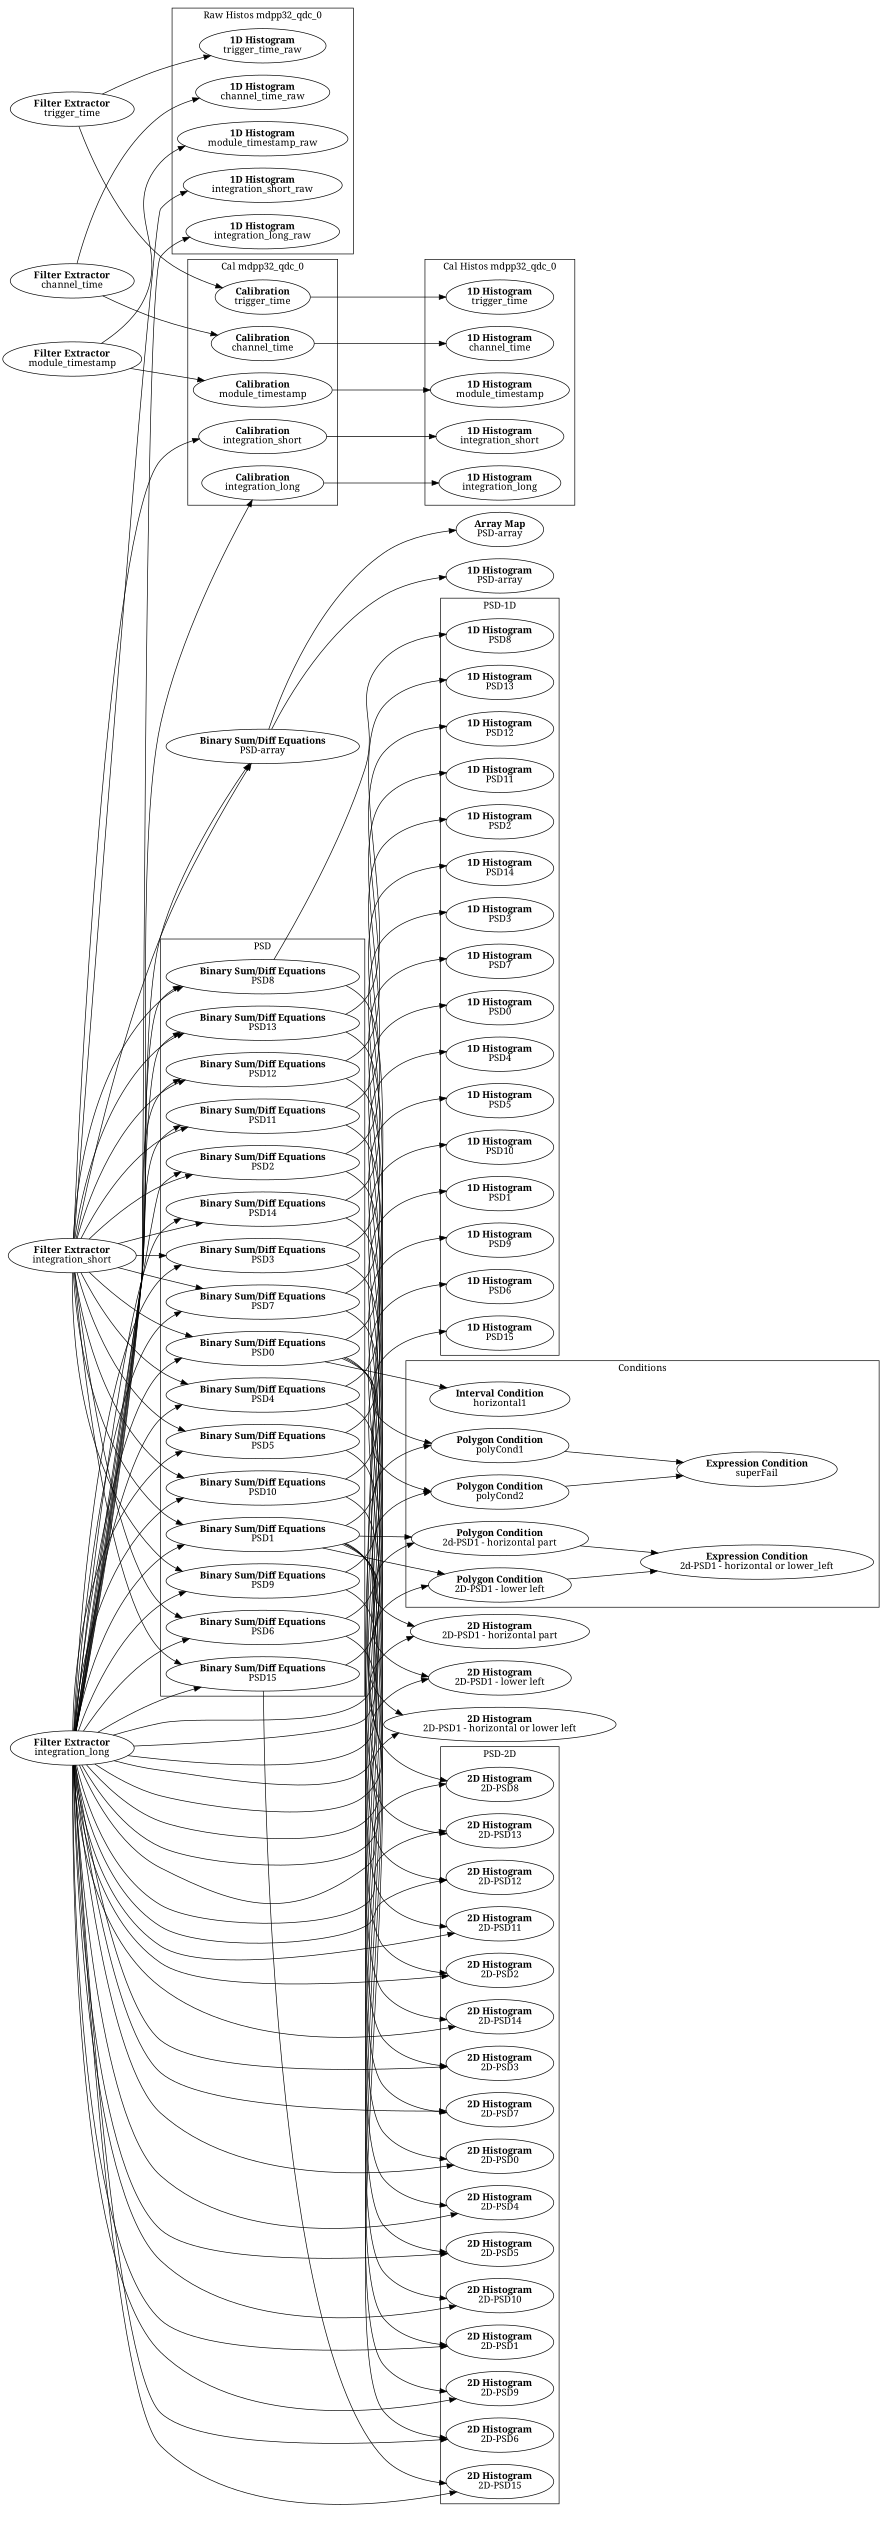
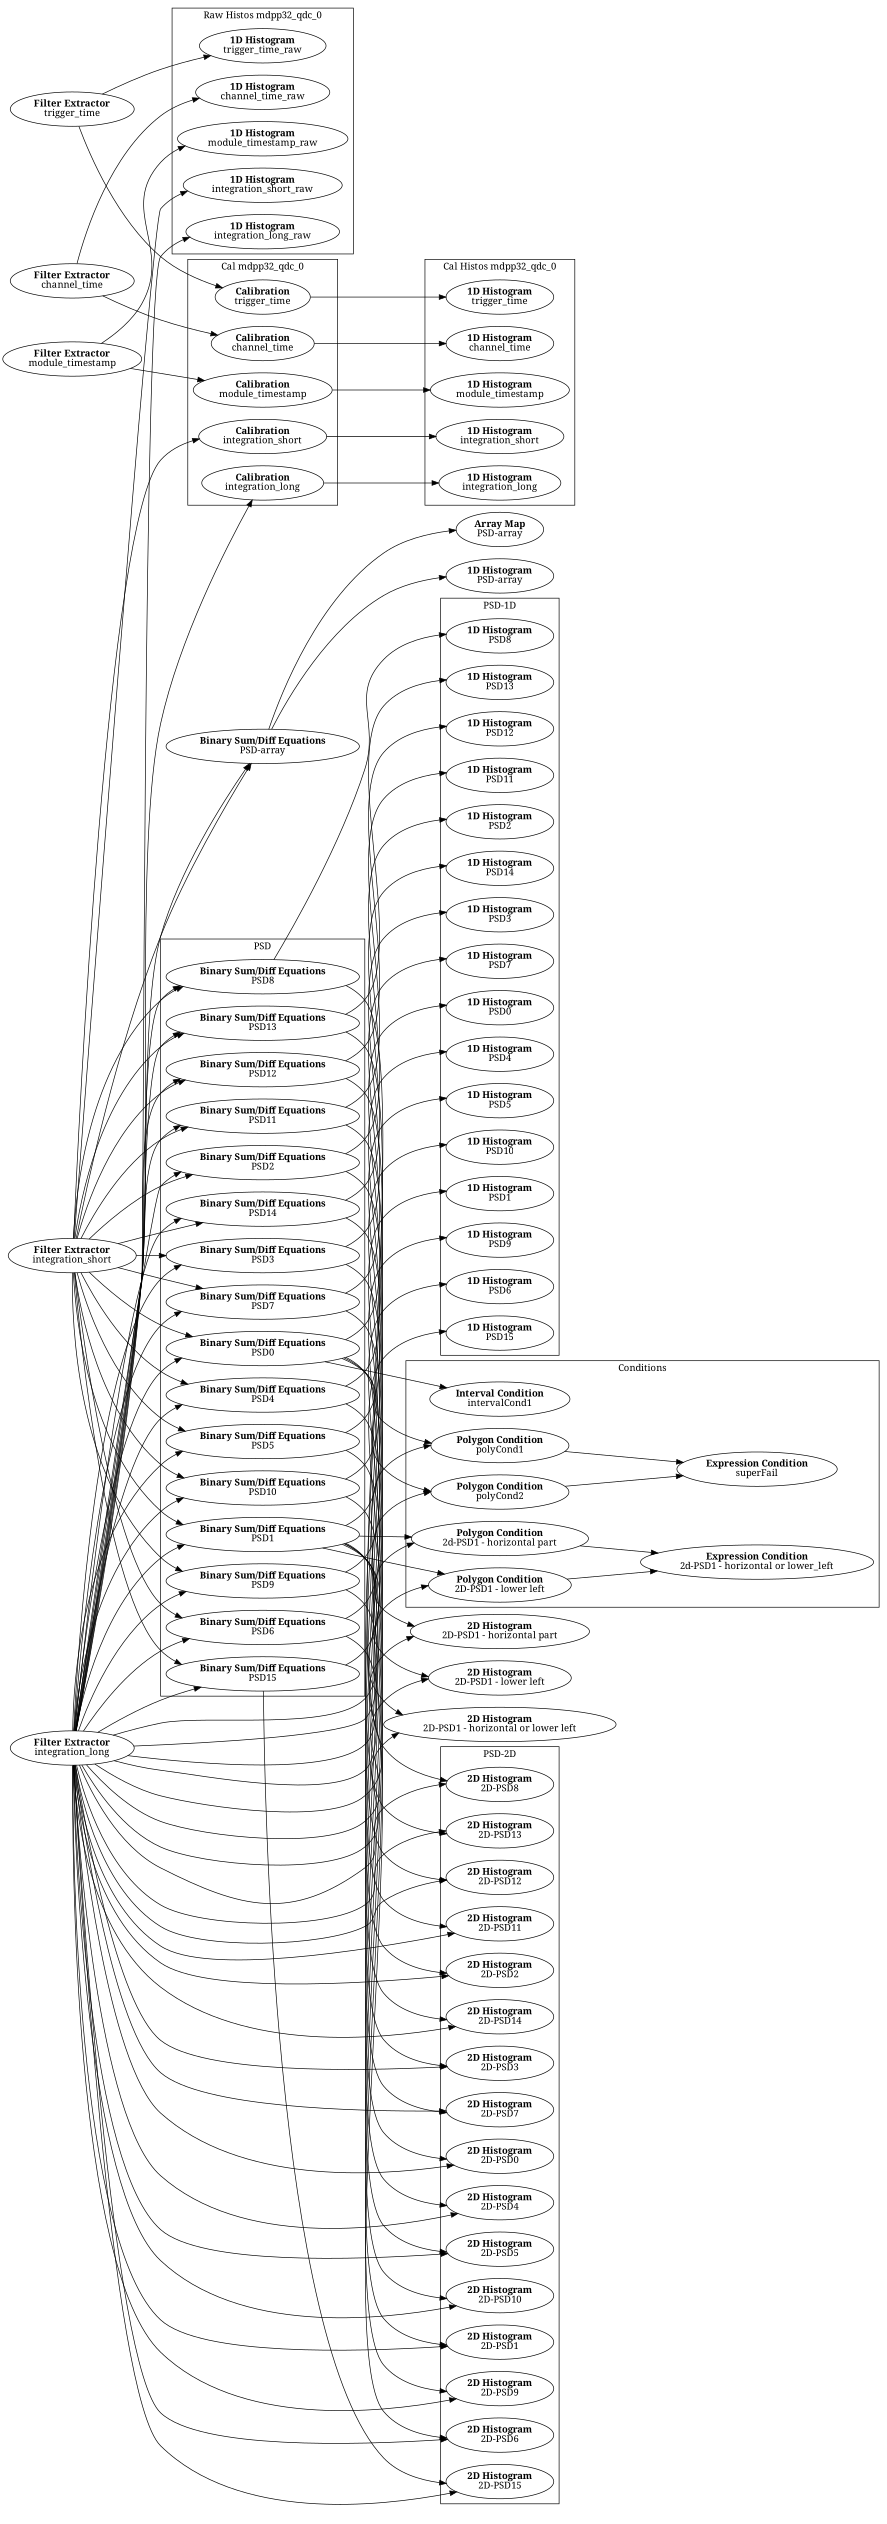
(500, 1403) -> (500, 1403)
